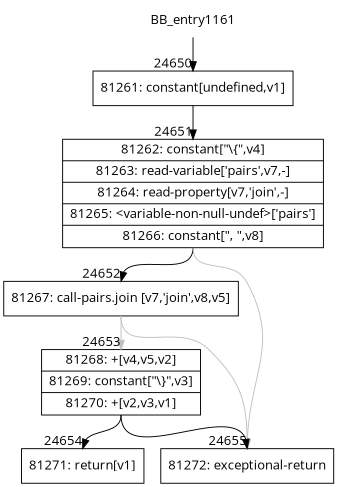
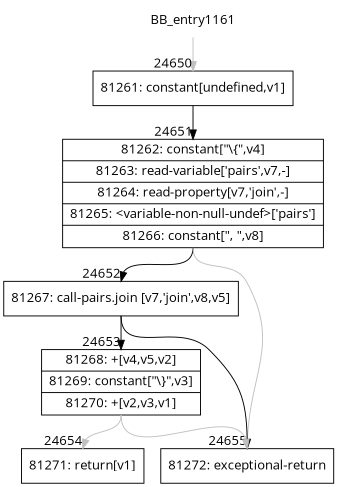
(193, 49) -> (193, 49)
(121, 333) -> (121, 333)
(208, 349) -> (208, 349)
(106, 430) -> (106, 430)
(180, 433) -> (180, 433)
